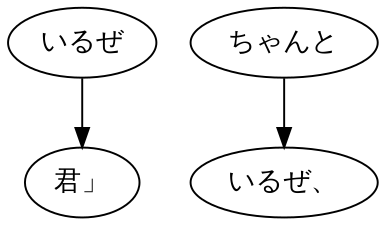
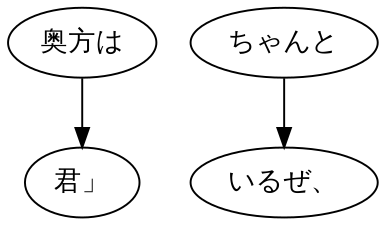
(82, 43) -> (82, 43)
